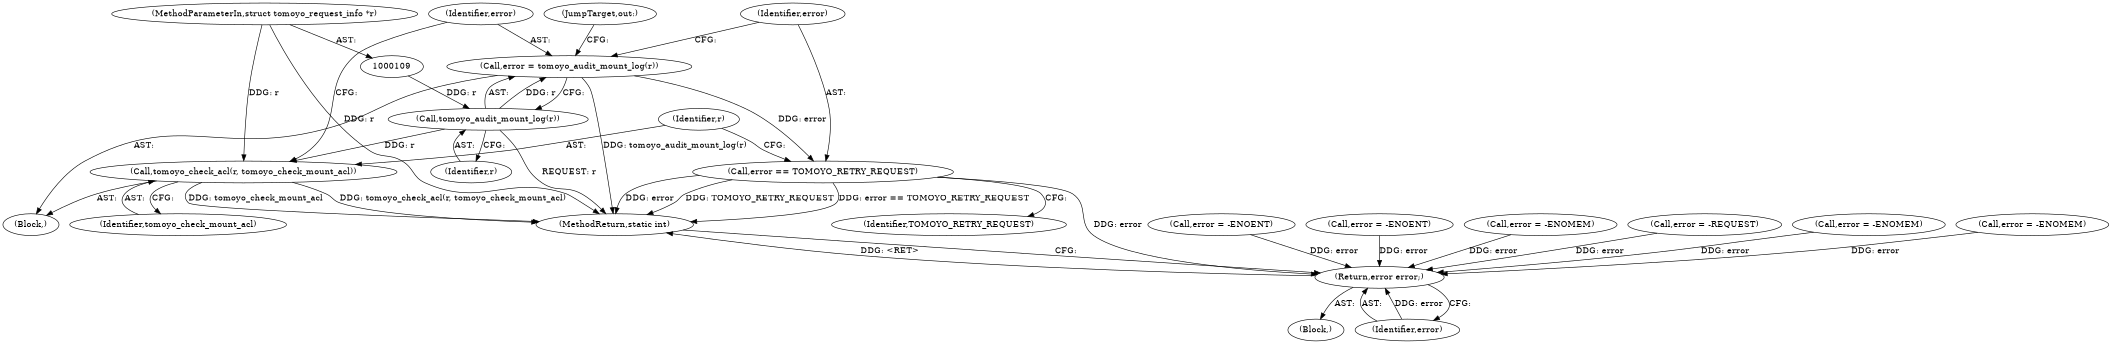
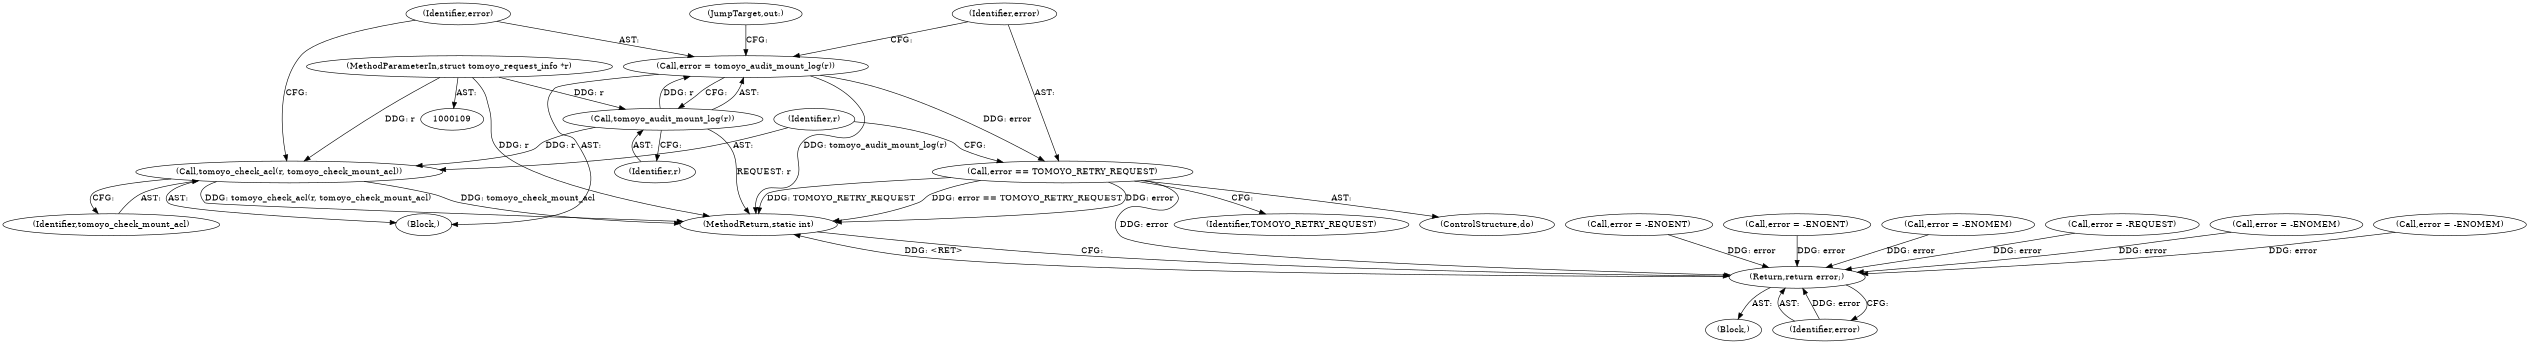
(437, 92) -> (559, 92)
none -> (1487, 225)
(1380, 277) -> (1797, 277)
